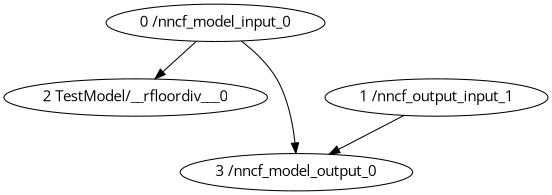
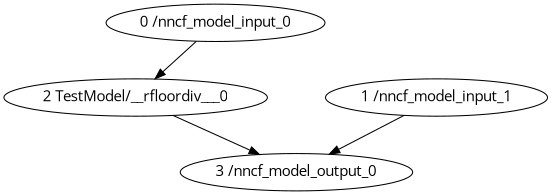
(280, 86) -> (212, 133)
(437, 98) -> (437, 98)
